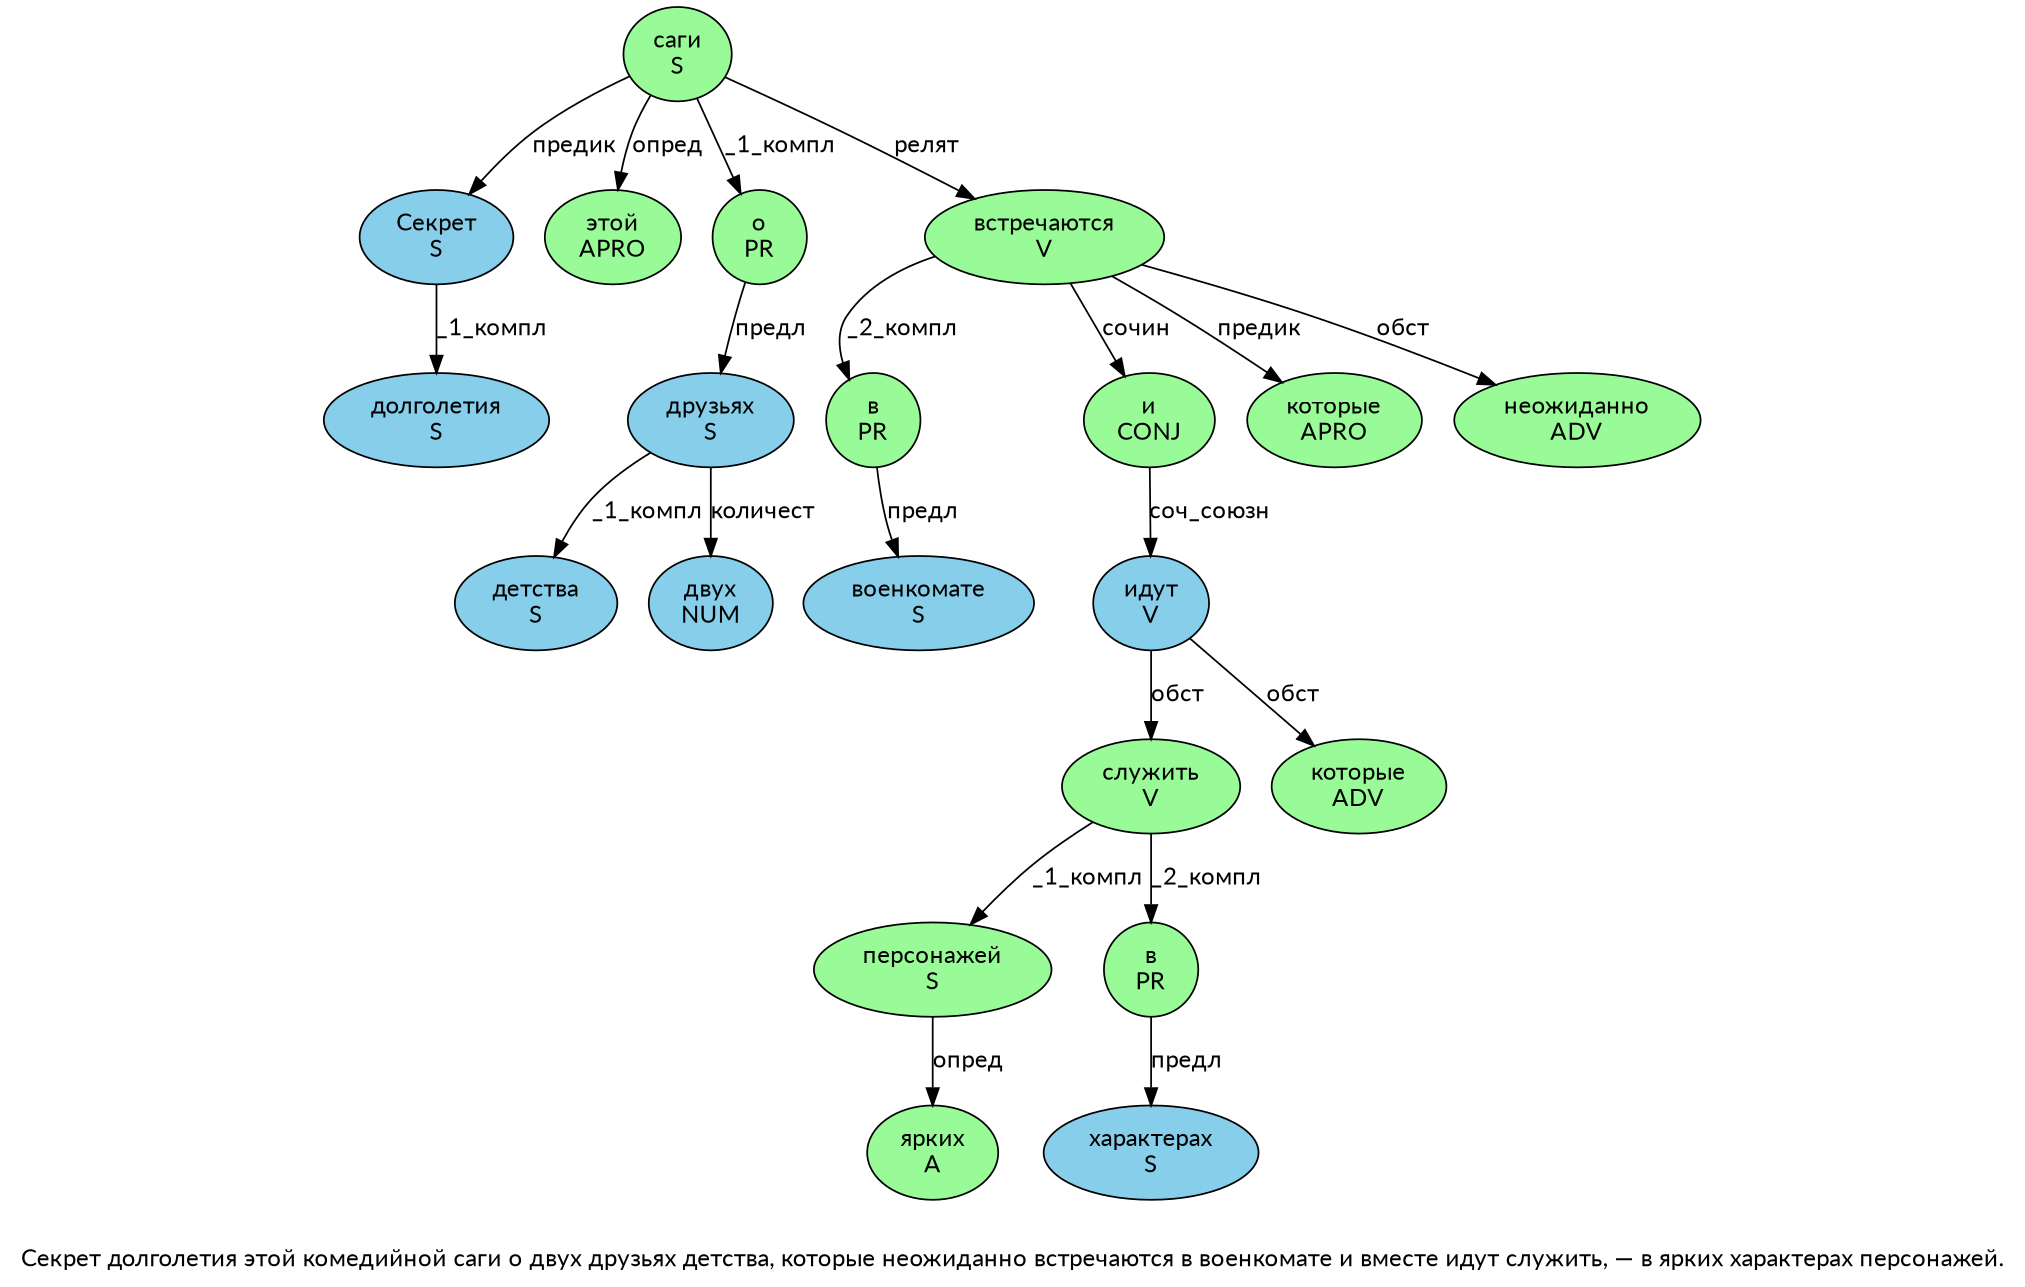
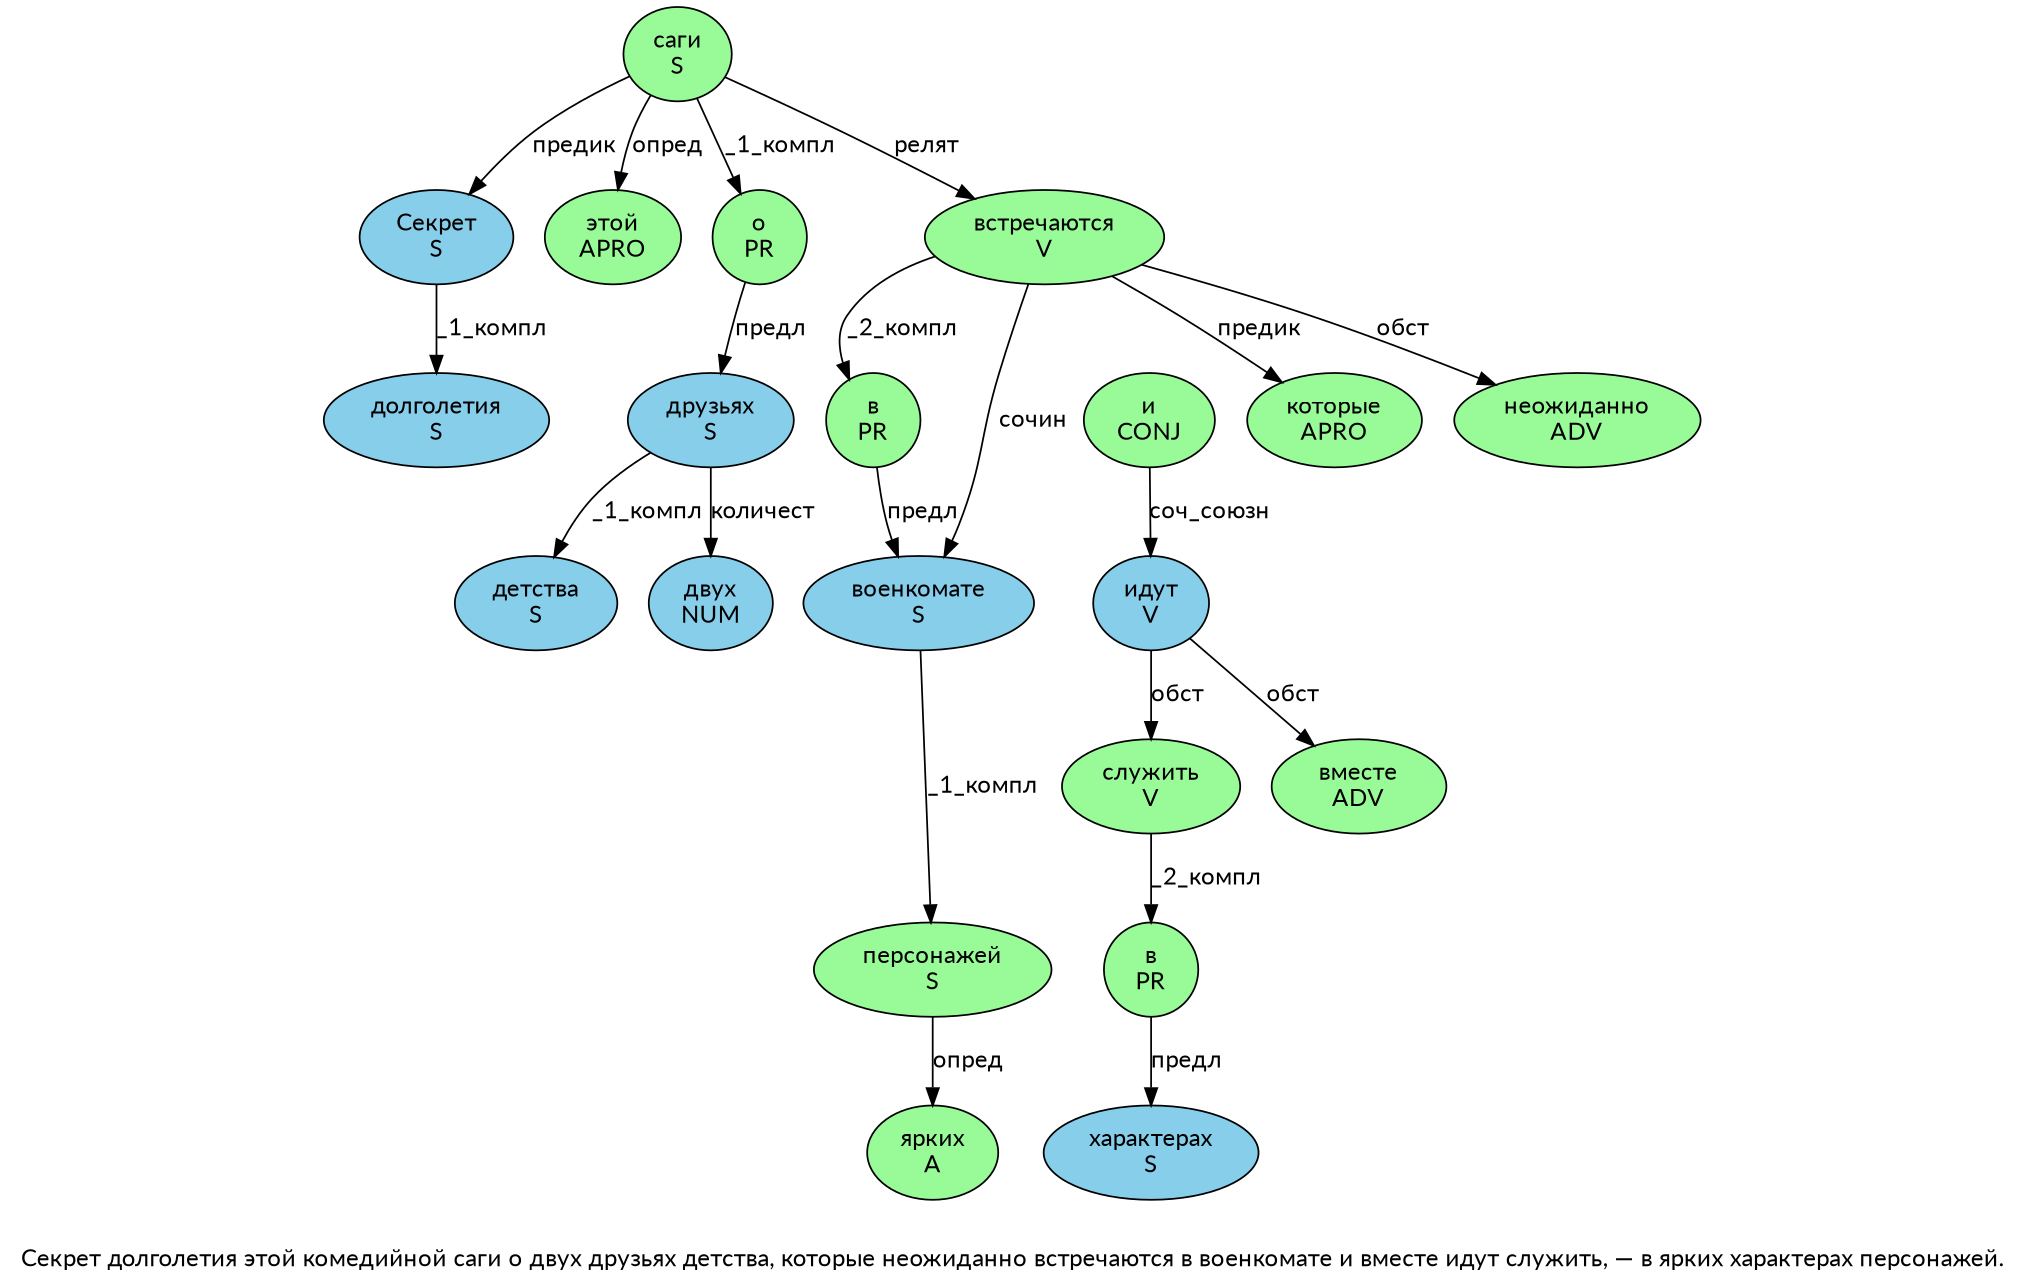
(1093, 322) -> (989, 412)
(1359, 786) -> (1359, 786)
(1035, 863) -> (925, 777)
